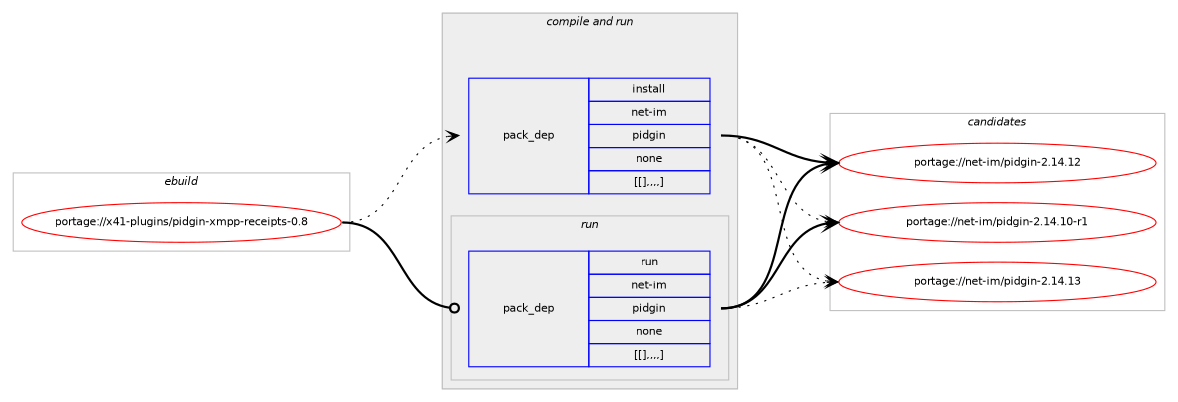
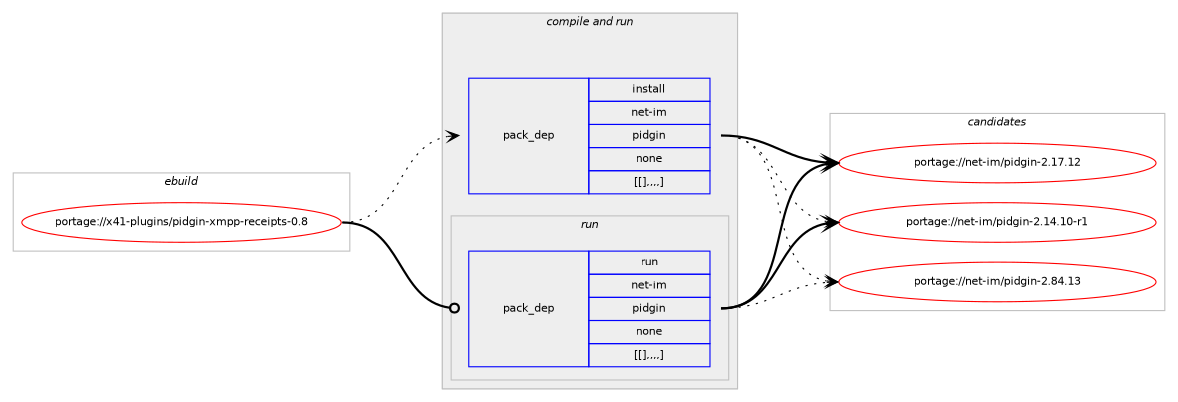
(997, 163) -> (997, 163)
(997, 282) -> (997, 282)
